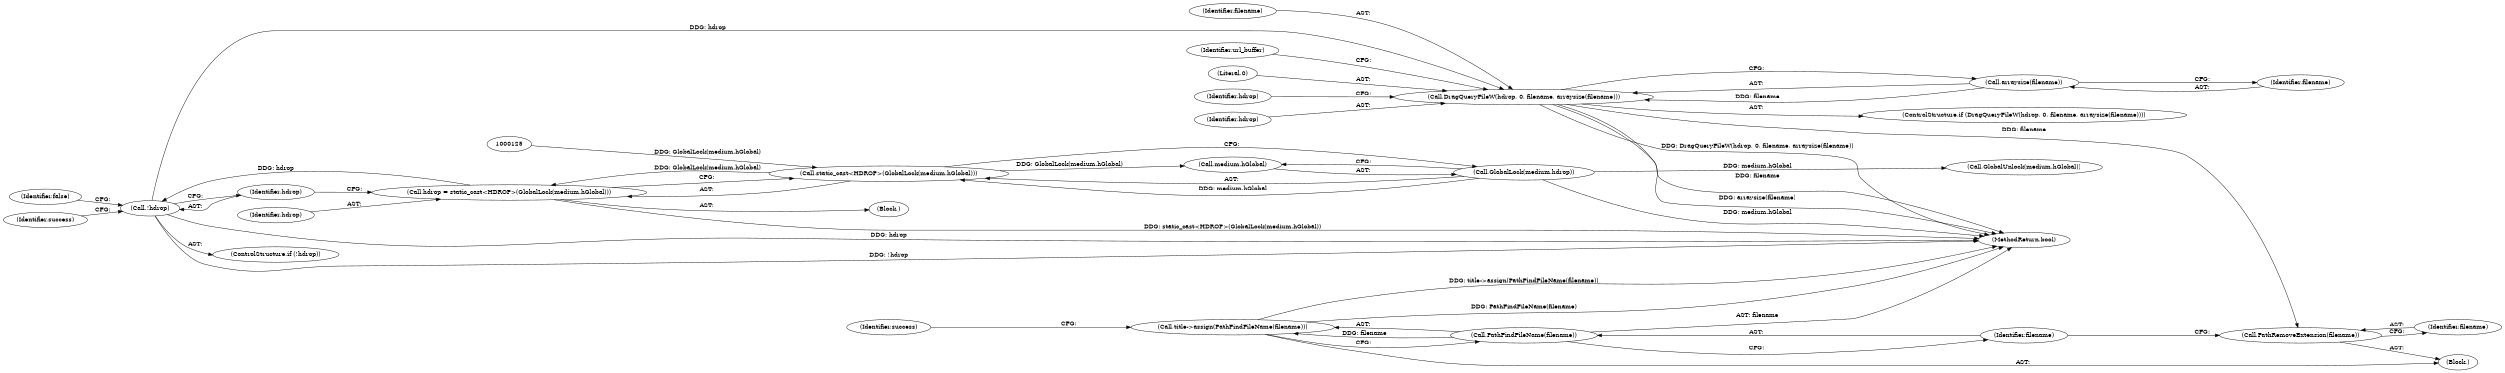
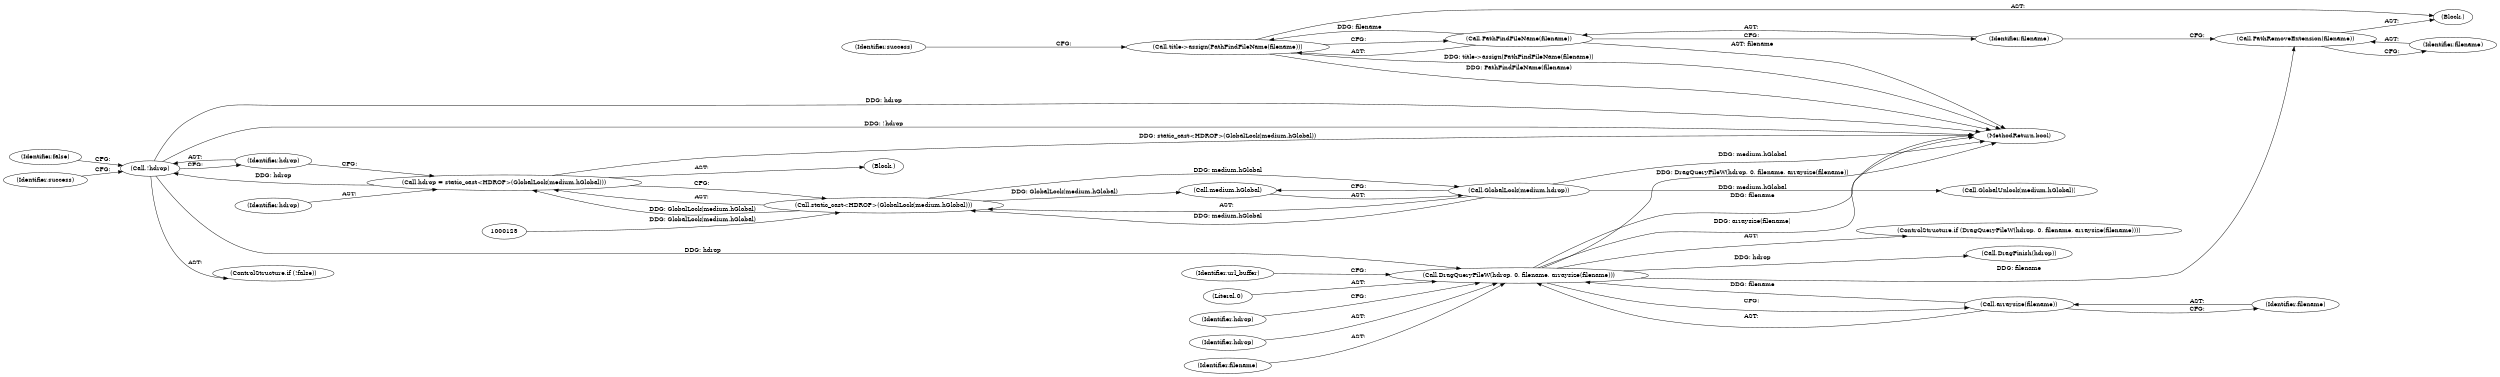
(1233, 144) -> (1228, 170)
none -> (2019, 254)
(276, 255) -> (273, 273)
